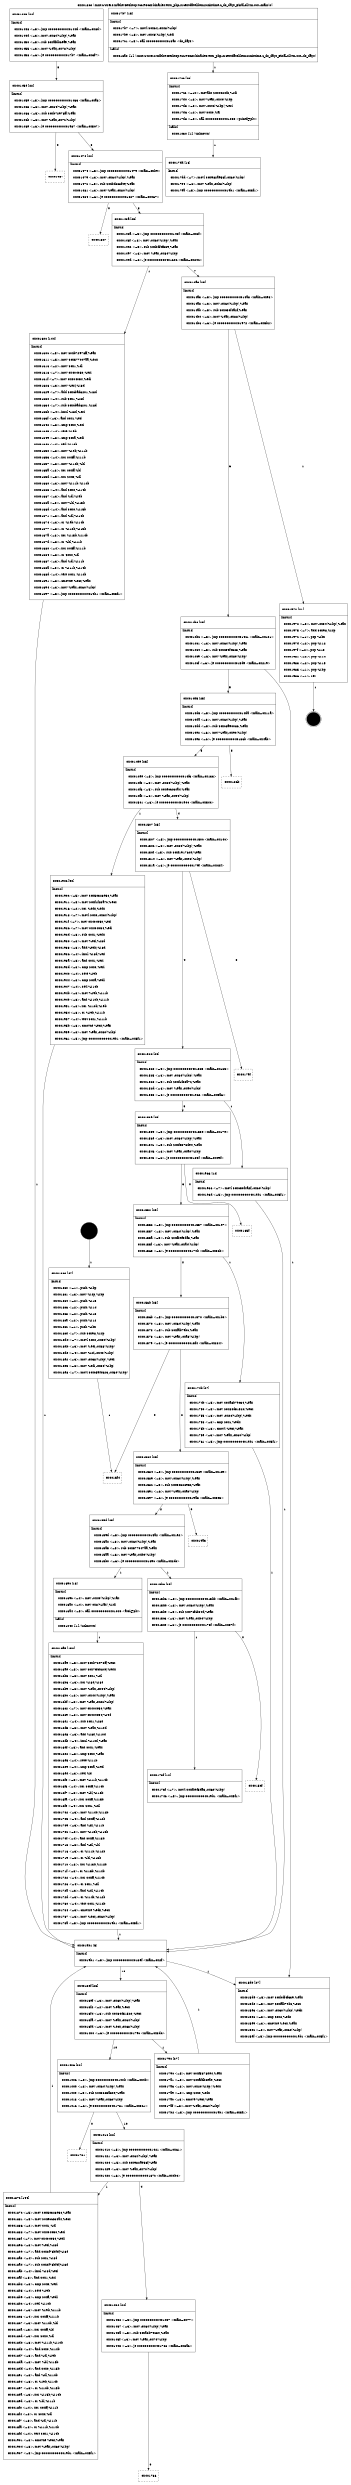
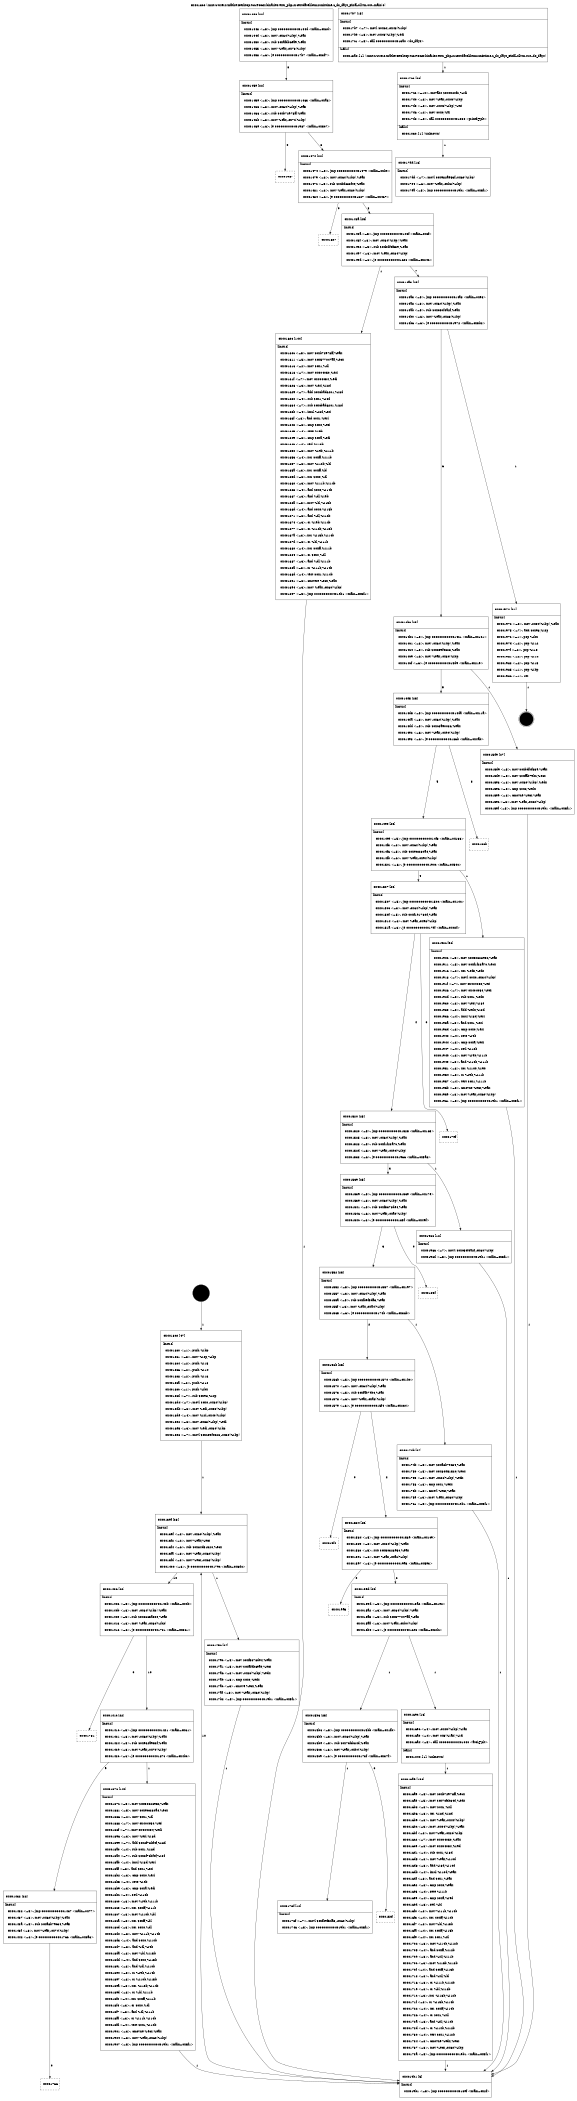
(104, 1424) -> (201, 1476)
(201, 1971) -> (527, 1453)
(141, 2187) -> (105, 1768)
